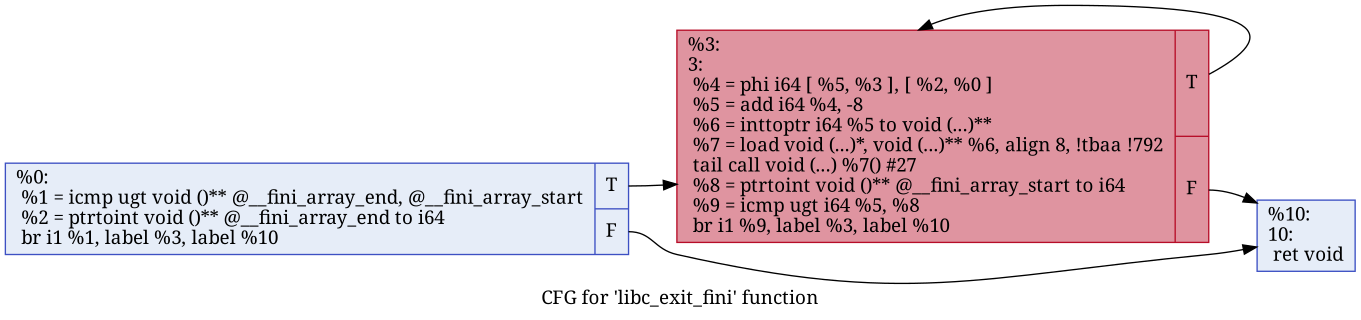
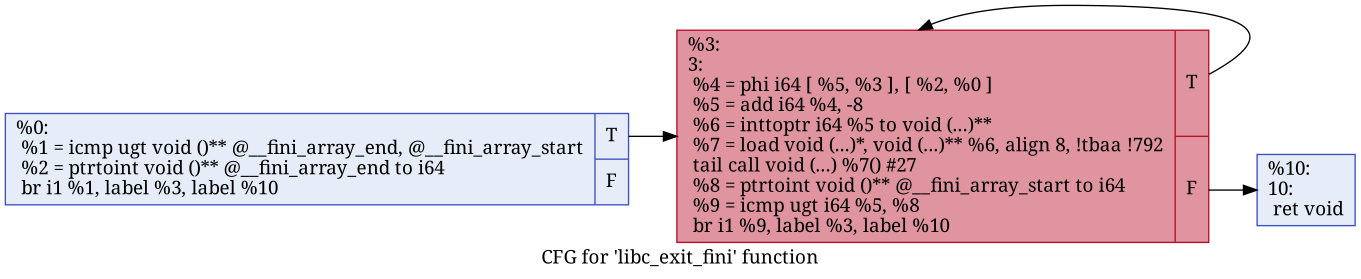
(933, 283) -> none
